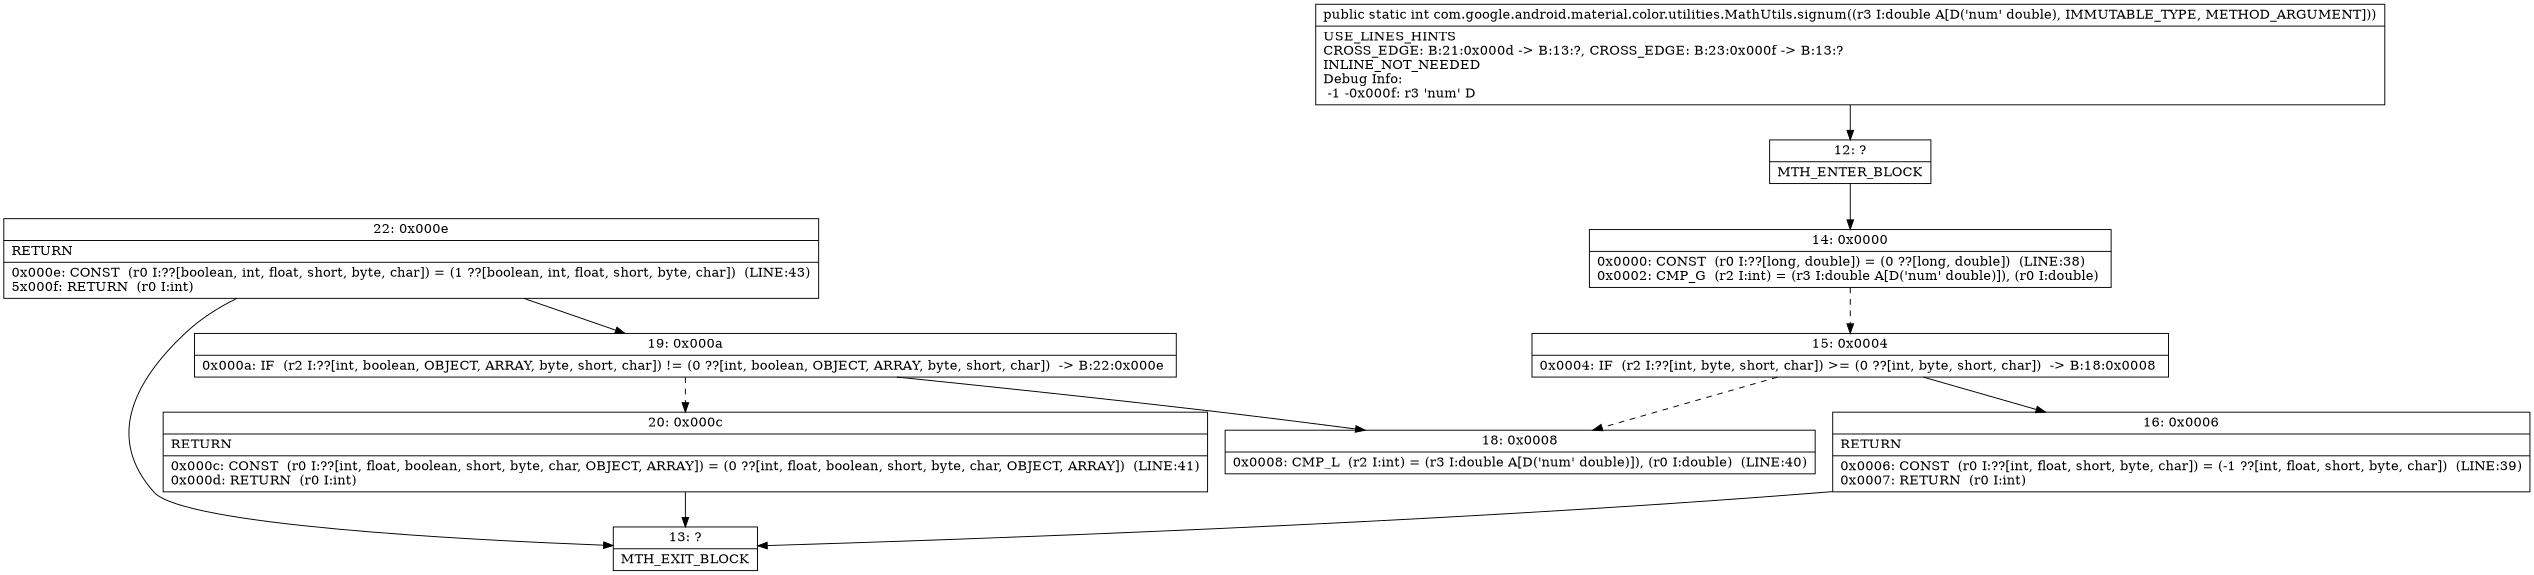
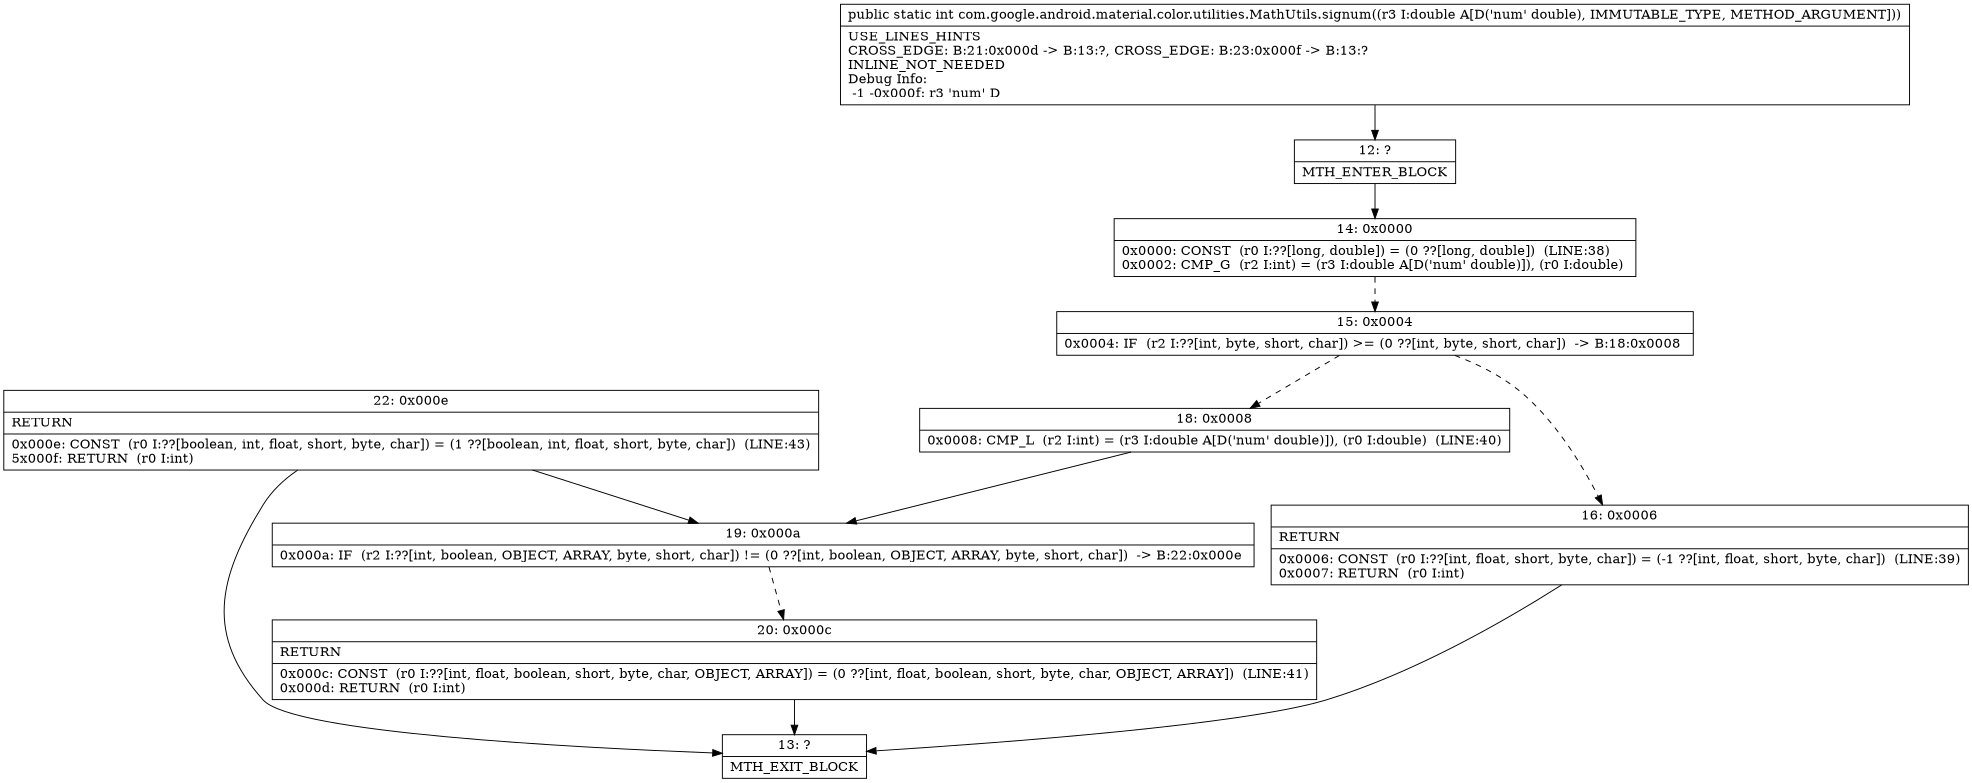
(1980, 393) -> (1540, 411)
(1126, 401) -> (994, 486)
